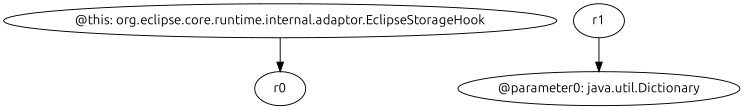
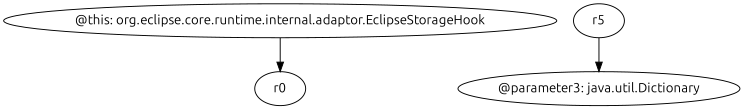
(599, 21) -> (599, 21)
(599, 89) -> (599, 89)
